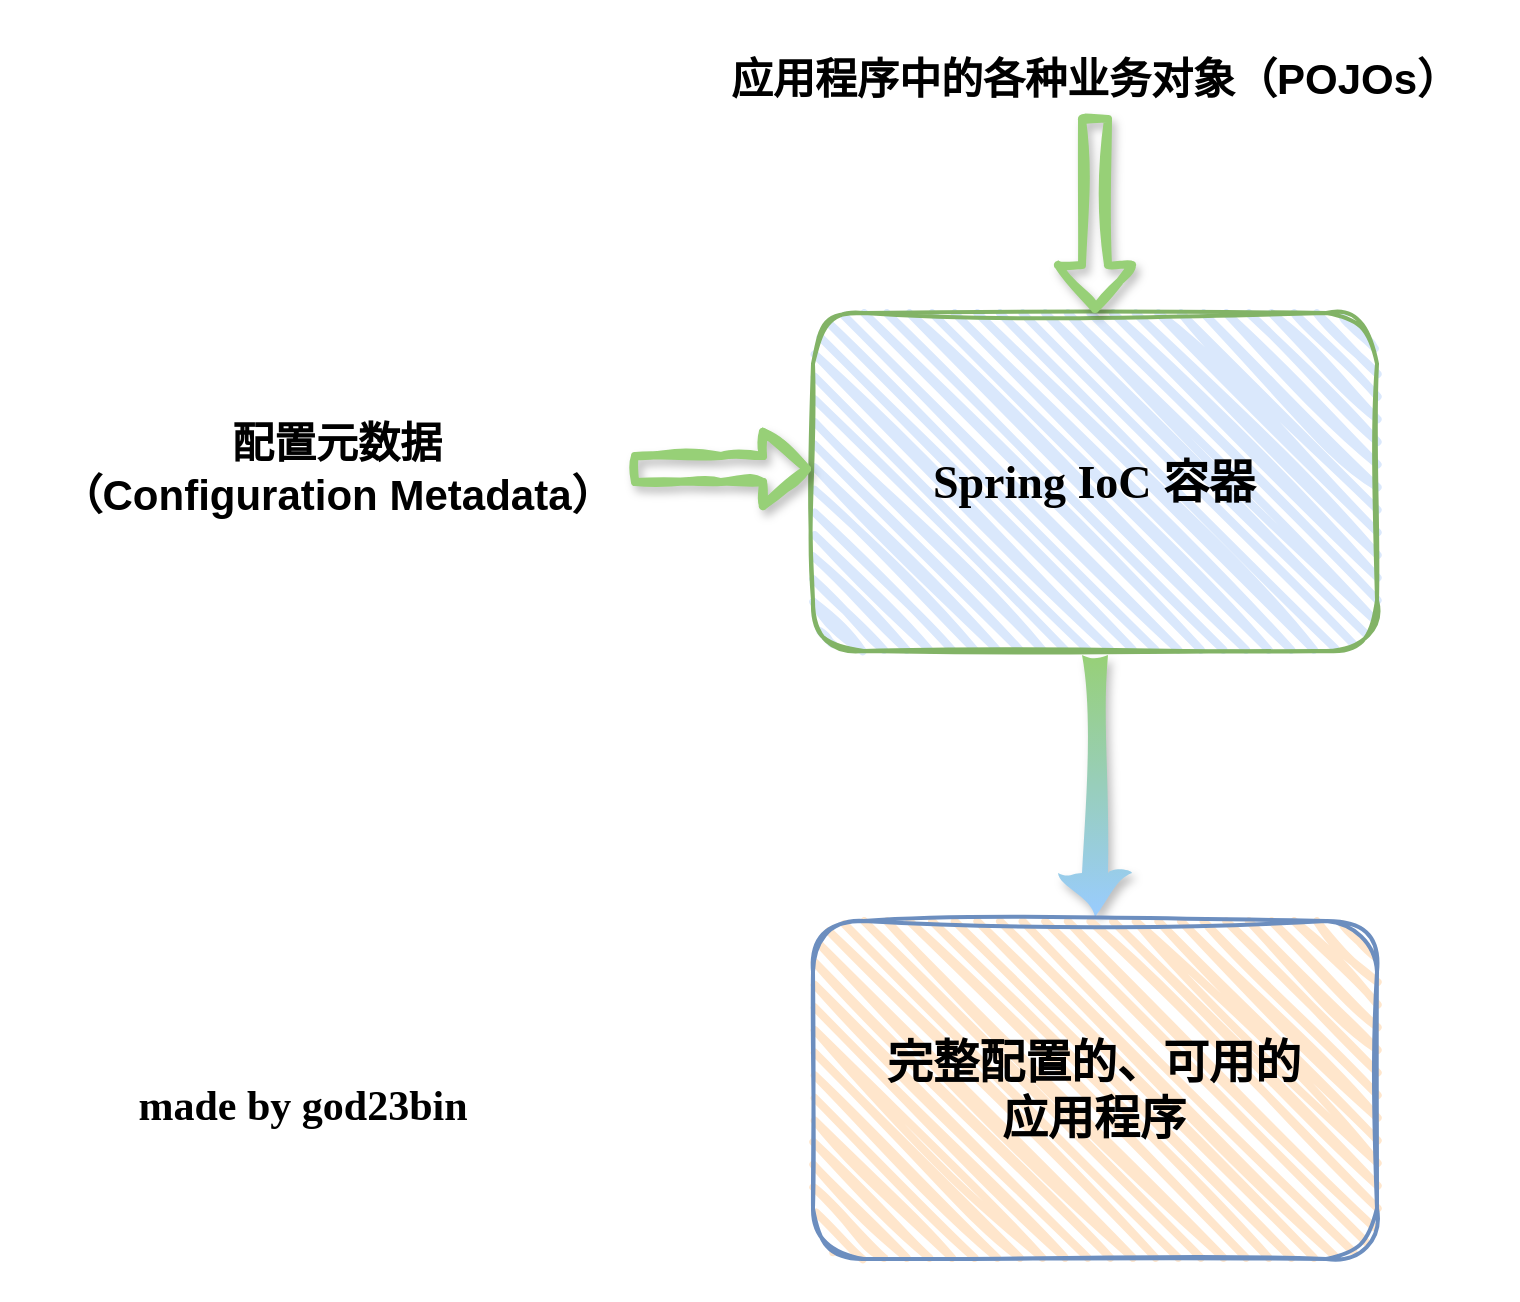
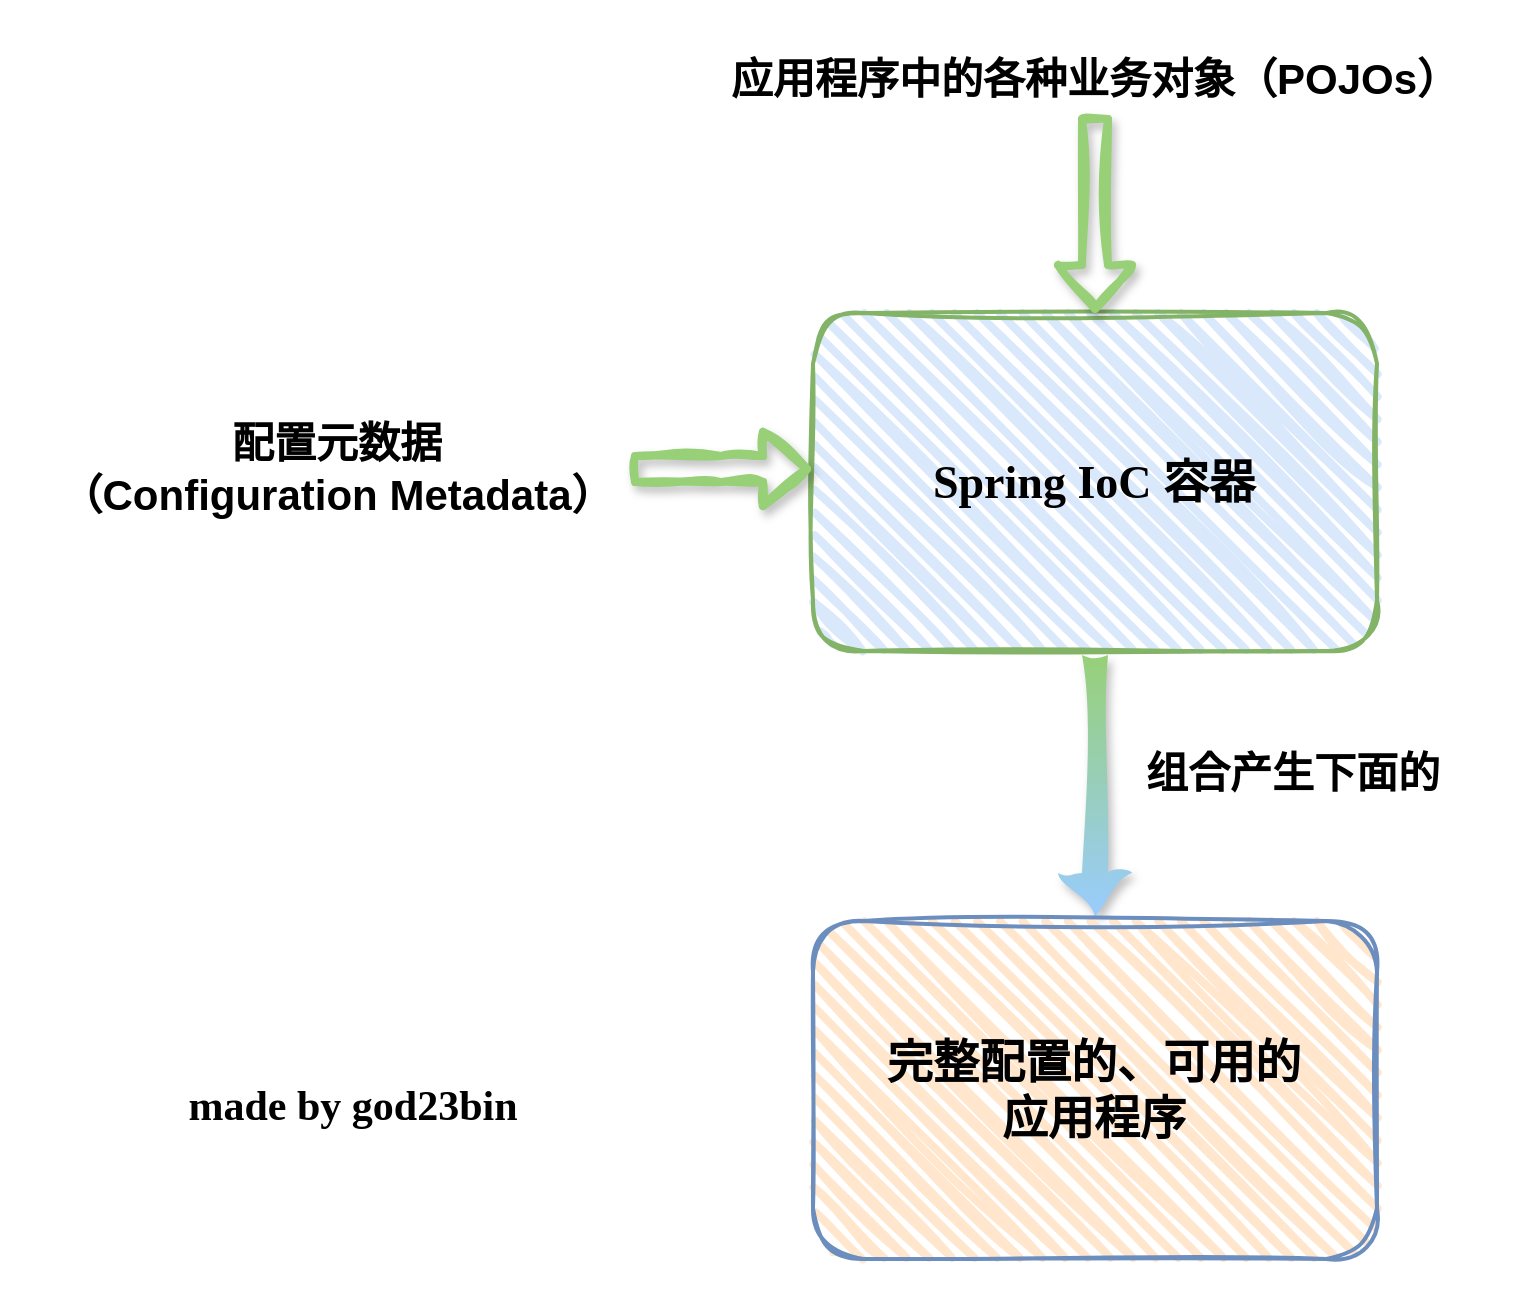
none -> (1292, 772)
(303, 1106) -> (353, 1106)
